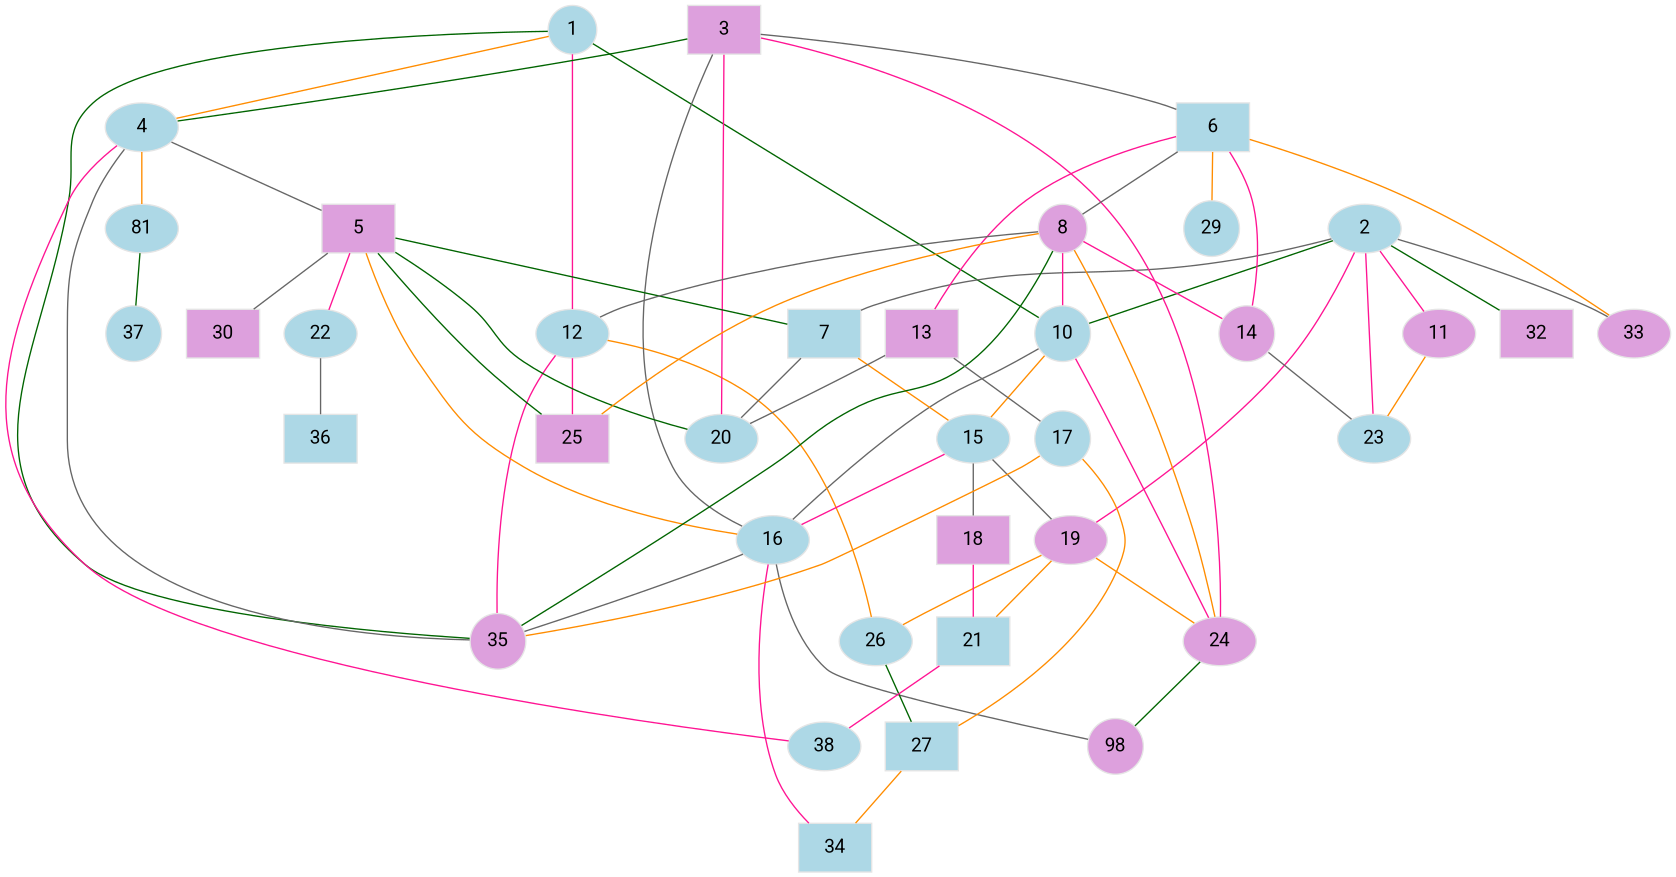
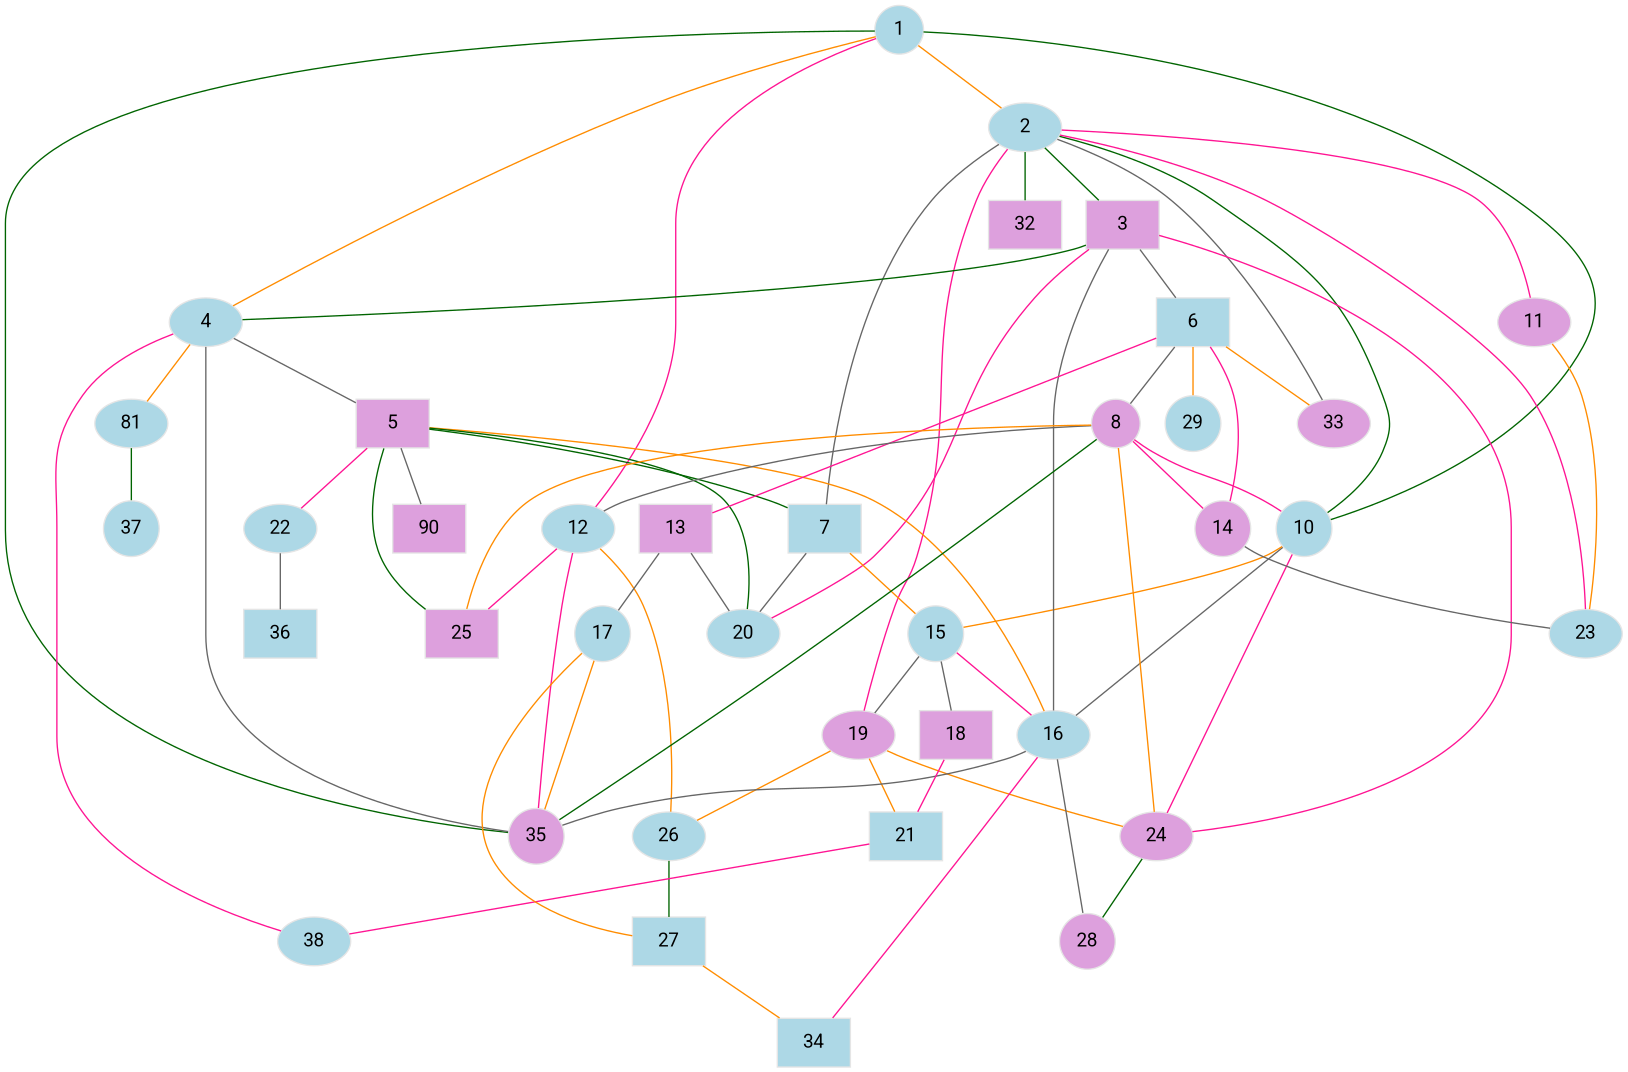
none -> (960, 77)
none -> (1072, 174)
(223, 334) -> (429, 529)
(973, 439) -> (936, 634)
(1115, 746) -> (1087, 941)
